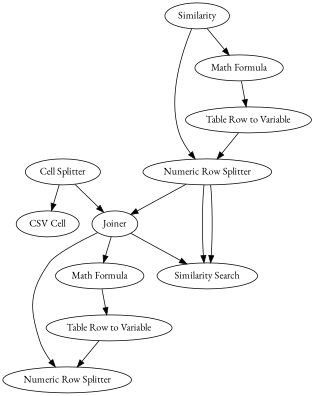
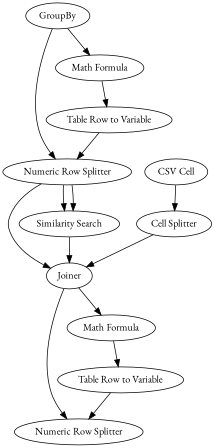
(197, 16) -> (58, 16)
(56, 194) -> (175, 194)
(156, 247) -> (69, 246)
